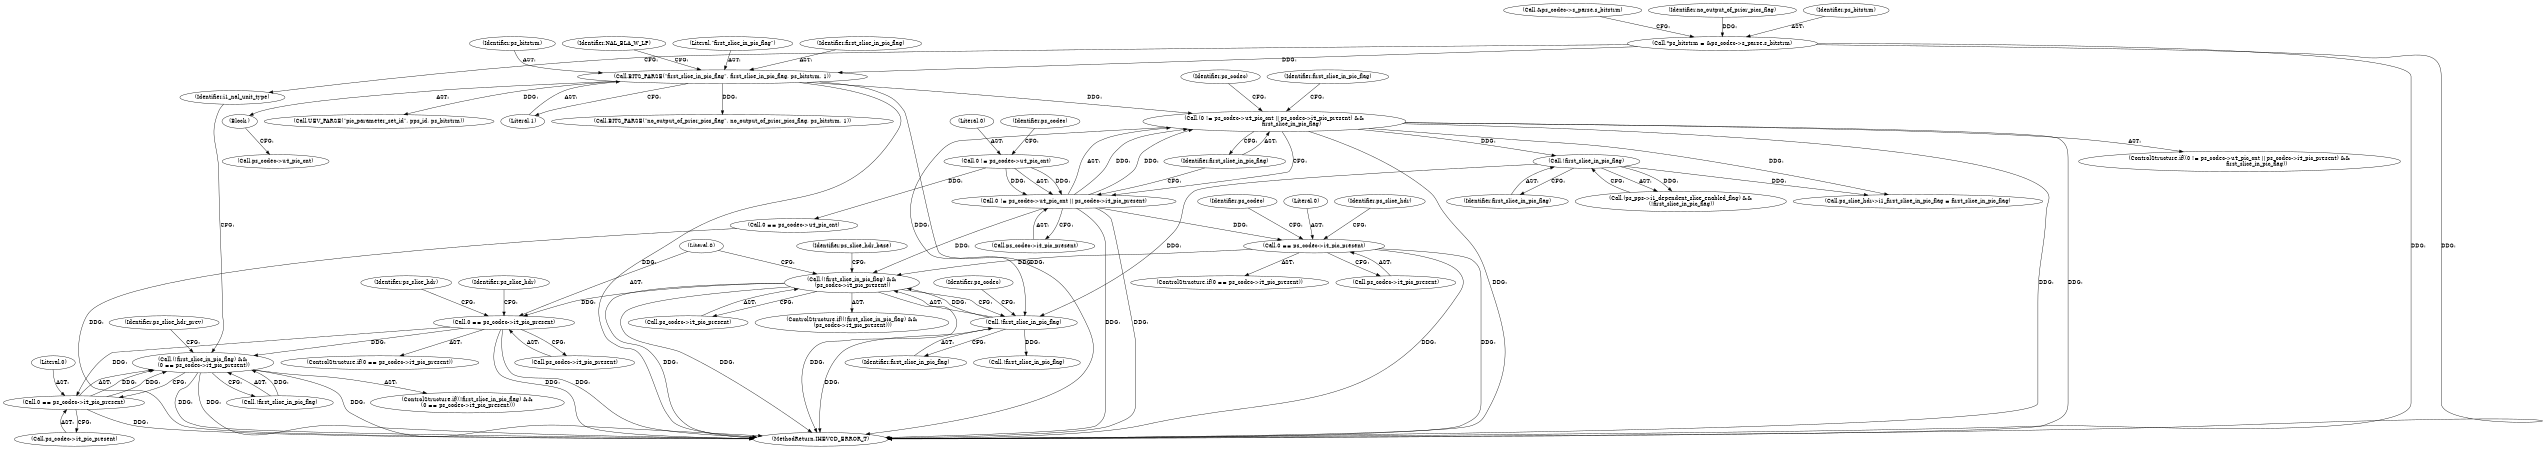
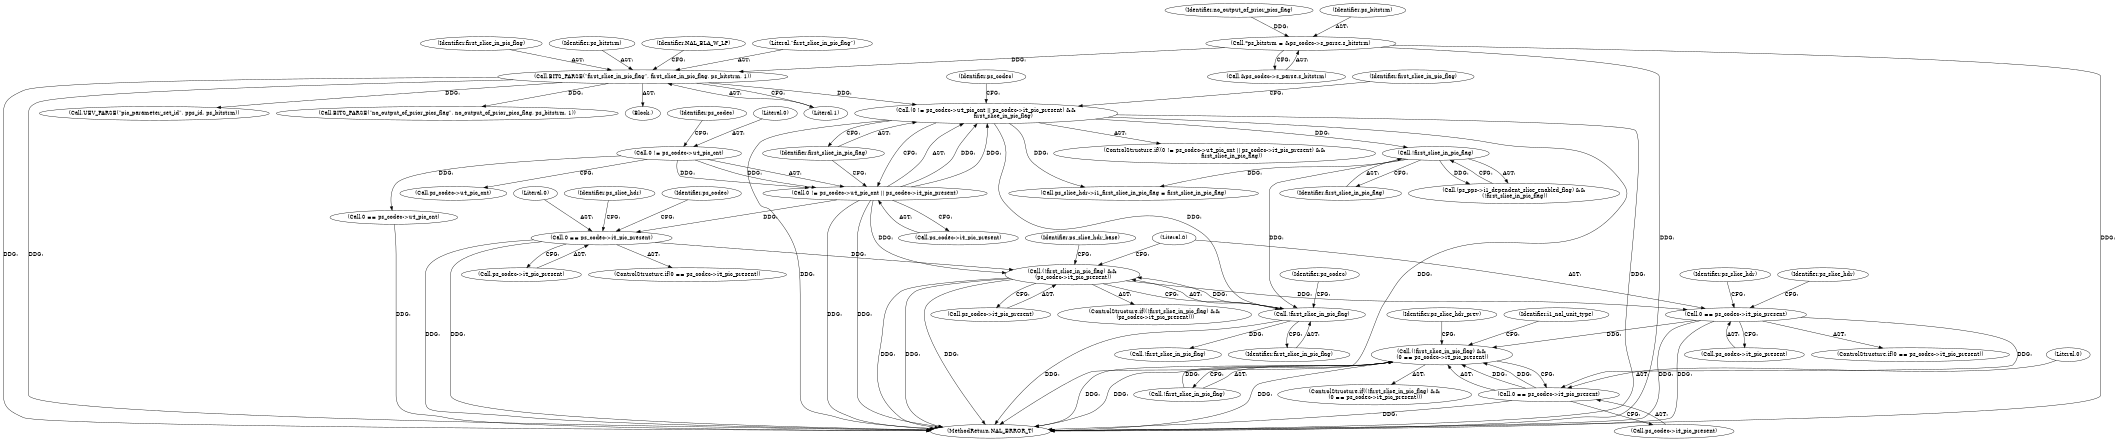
(1664, 27) -> (1303, 60)
(950, 51) -> (1277, 57)
(256, 140) -> (567, 173)
(821, 439) -> (990, 431)
